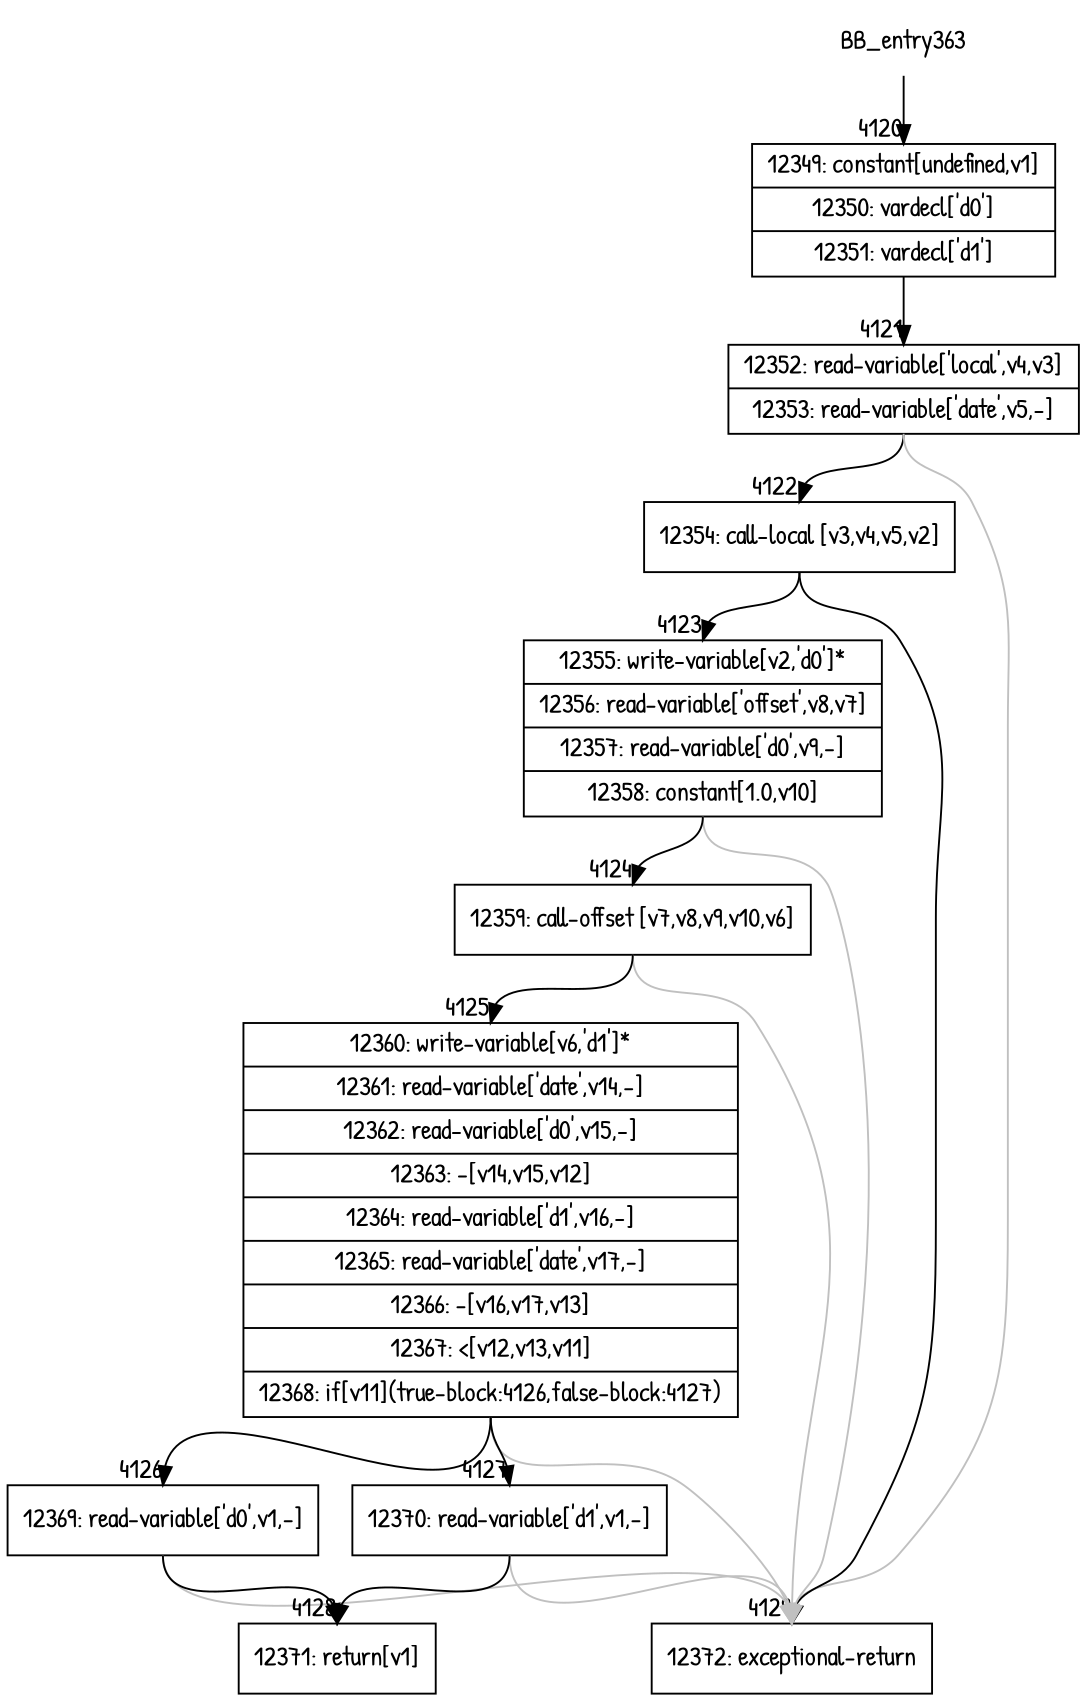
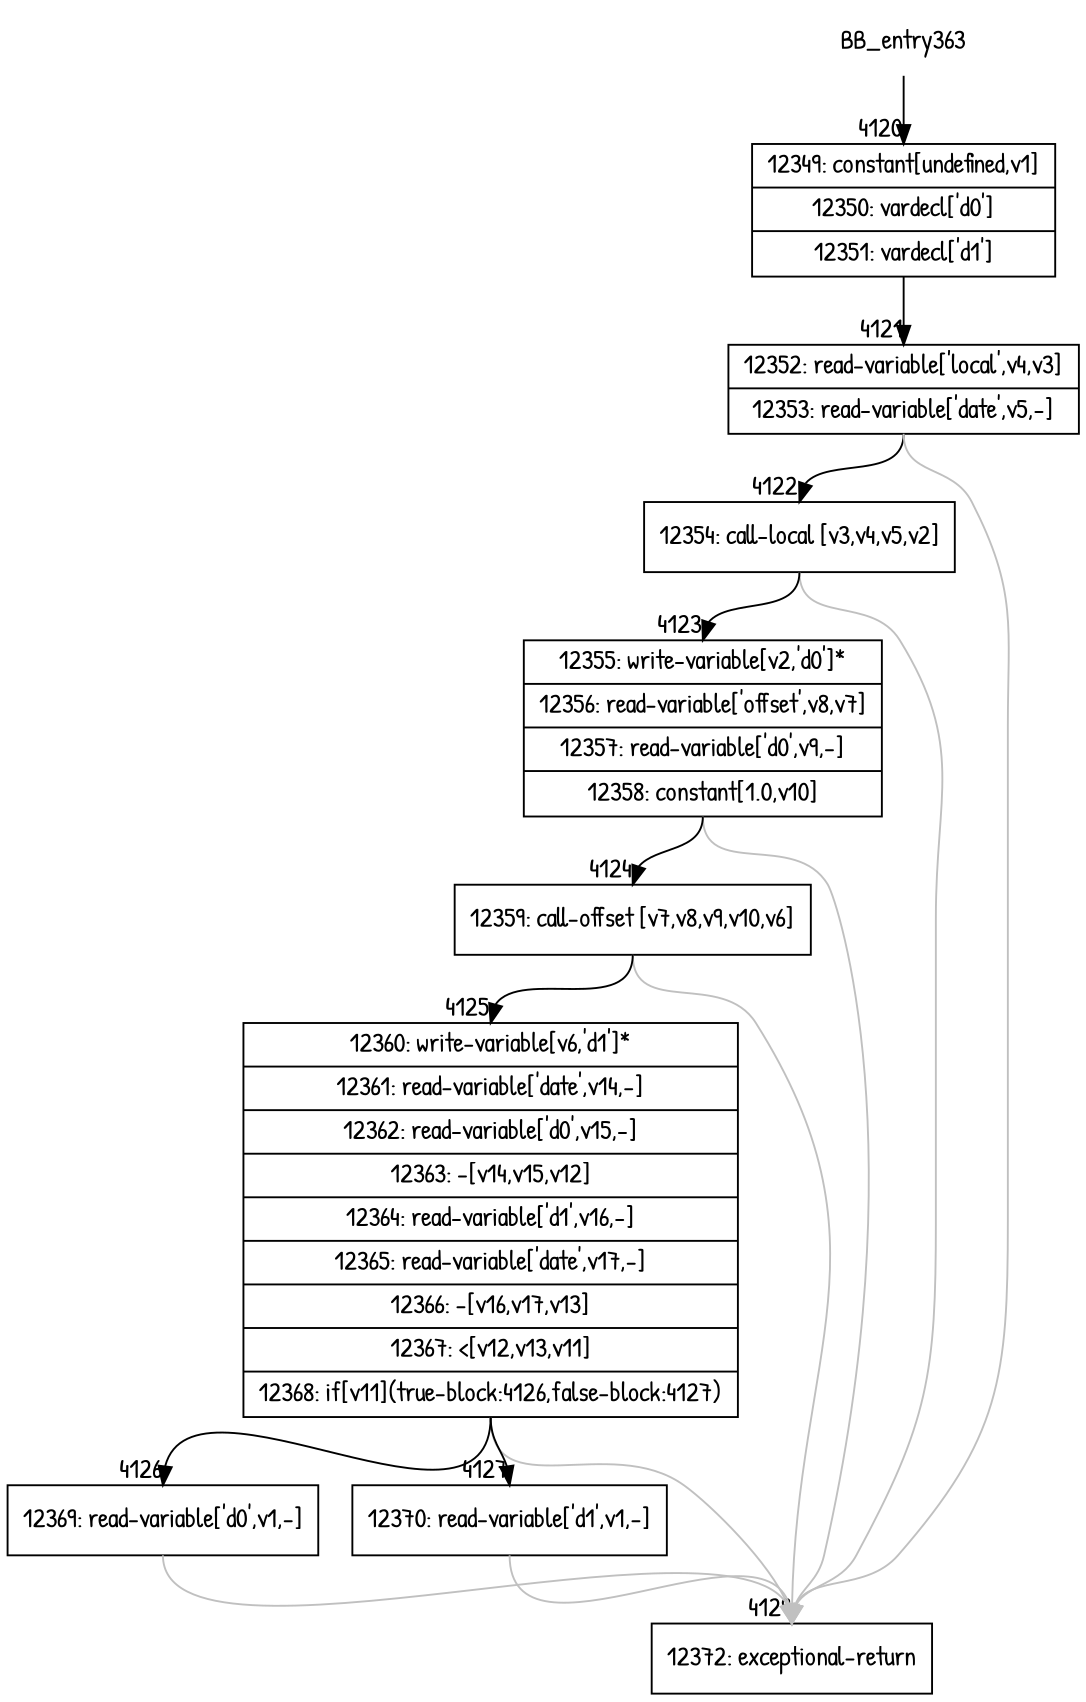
(936, 1075) -> (936, 1075)
(337, 1659) -> none
